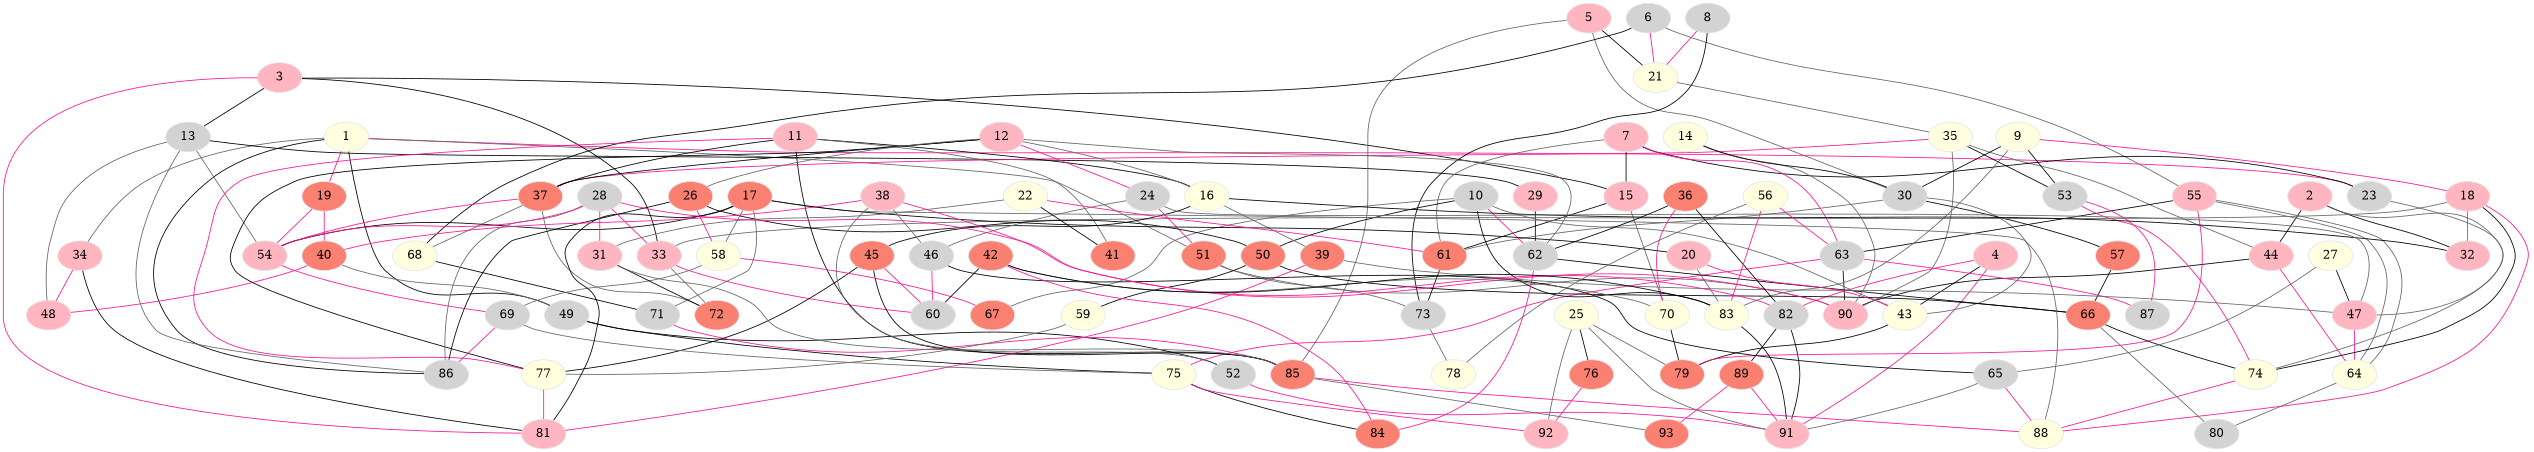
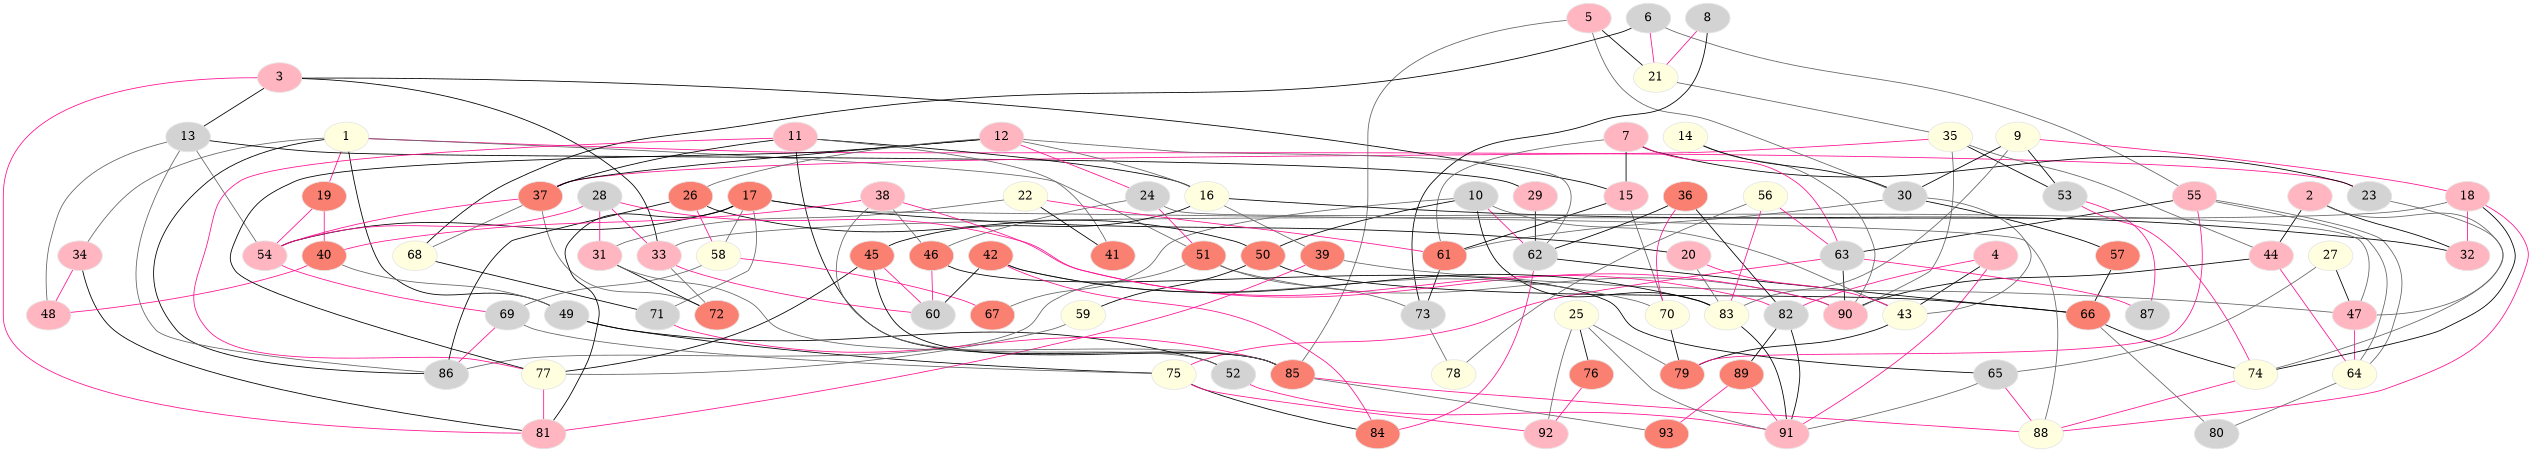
(474, 248) -> (836, 355)
(931, 256) -> (931, 256)
